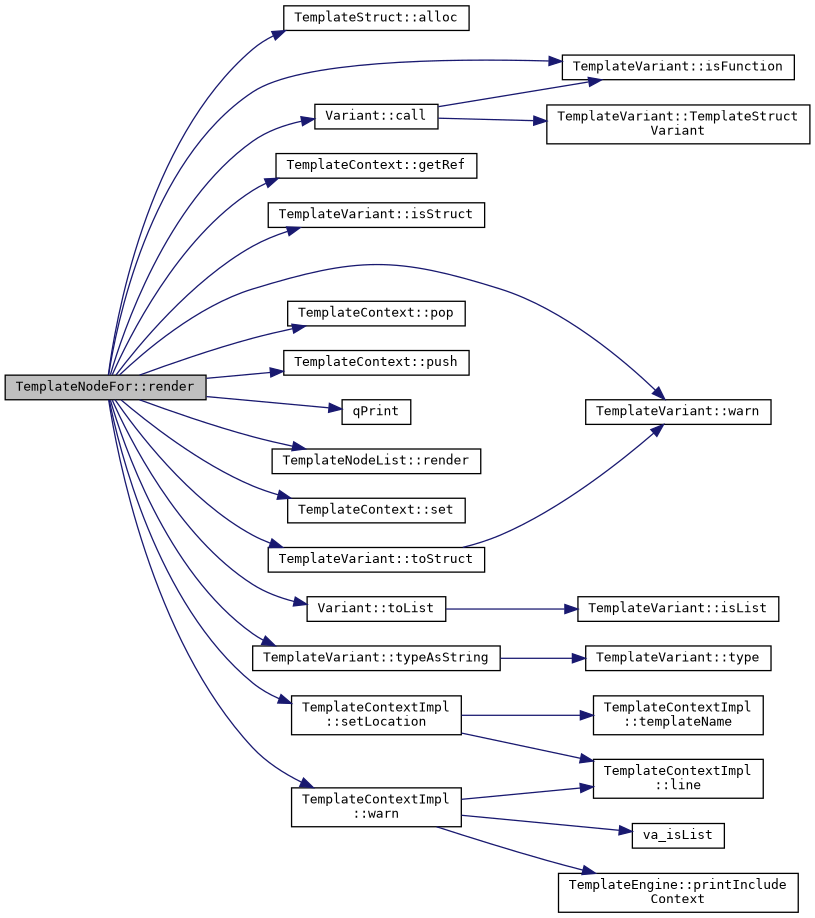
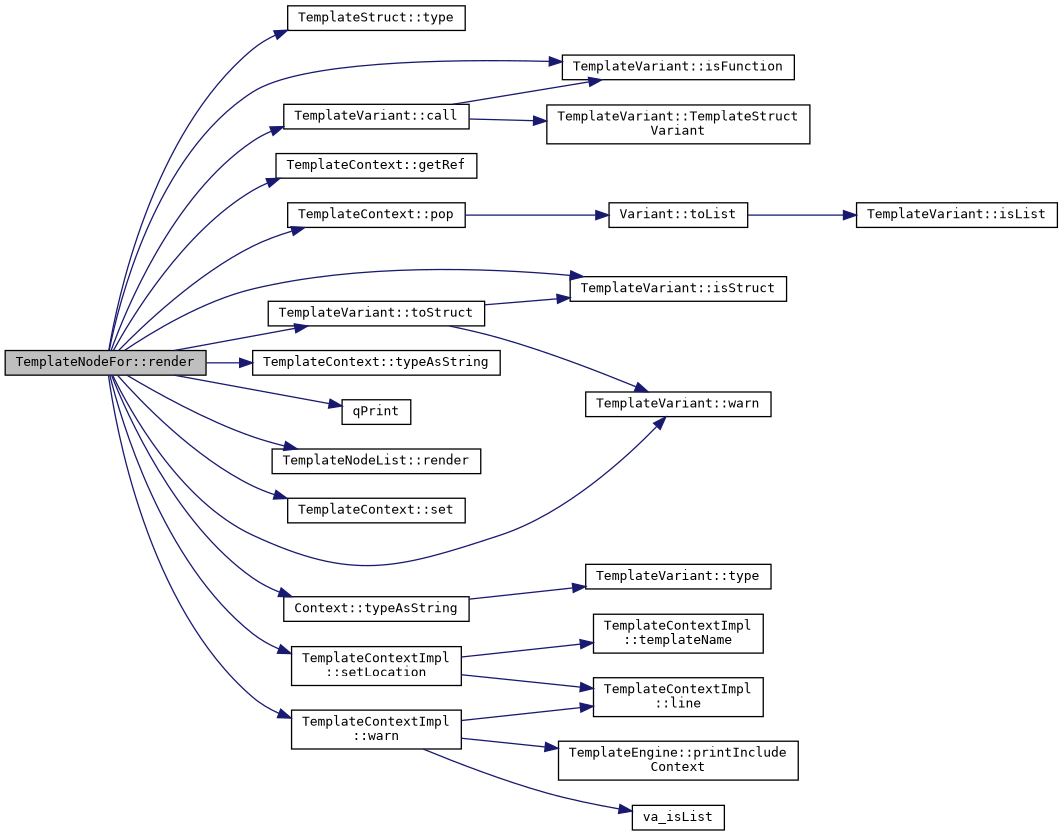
(376, 18) -> (376, 18)
(376, 117) -> (376, 117)
none -> (521, 302)
(376, 363) -> (376, 363)
(184, 520) -> (531, 215)
(376, 658) -> (376, 609)
